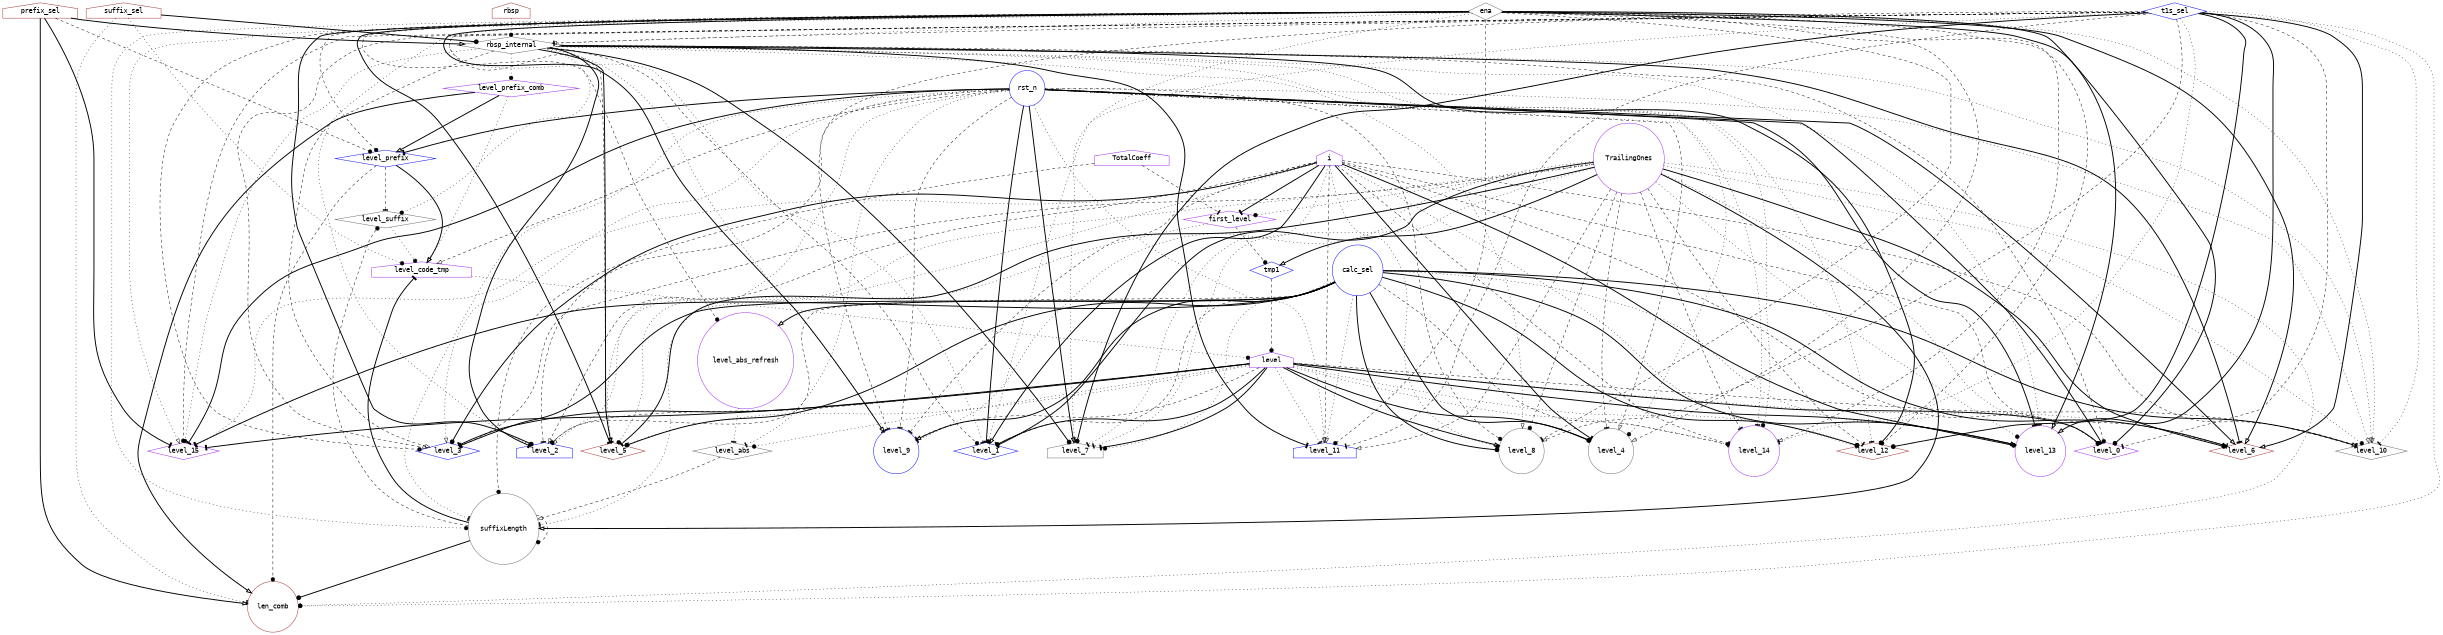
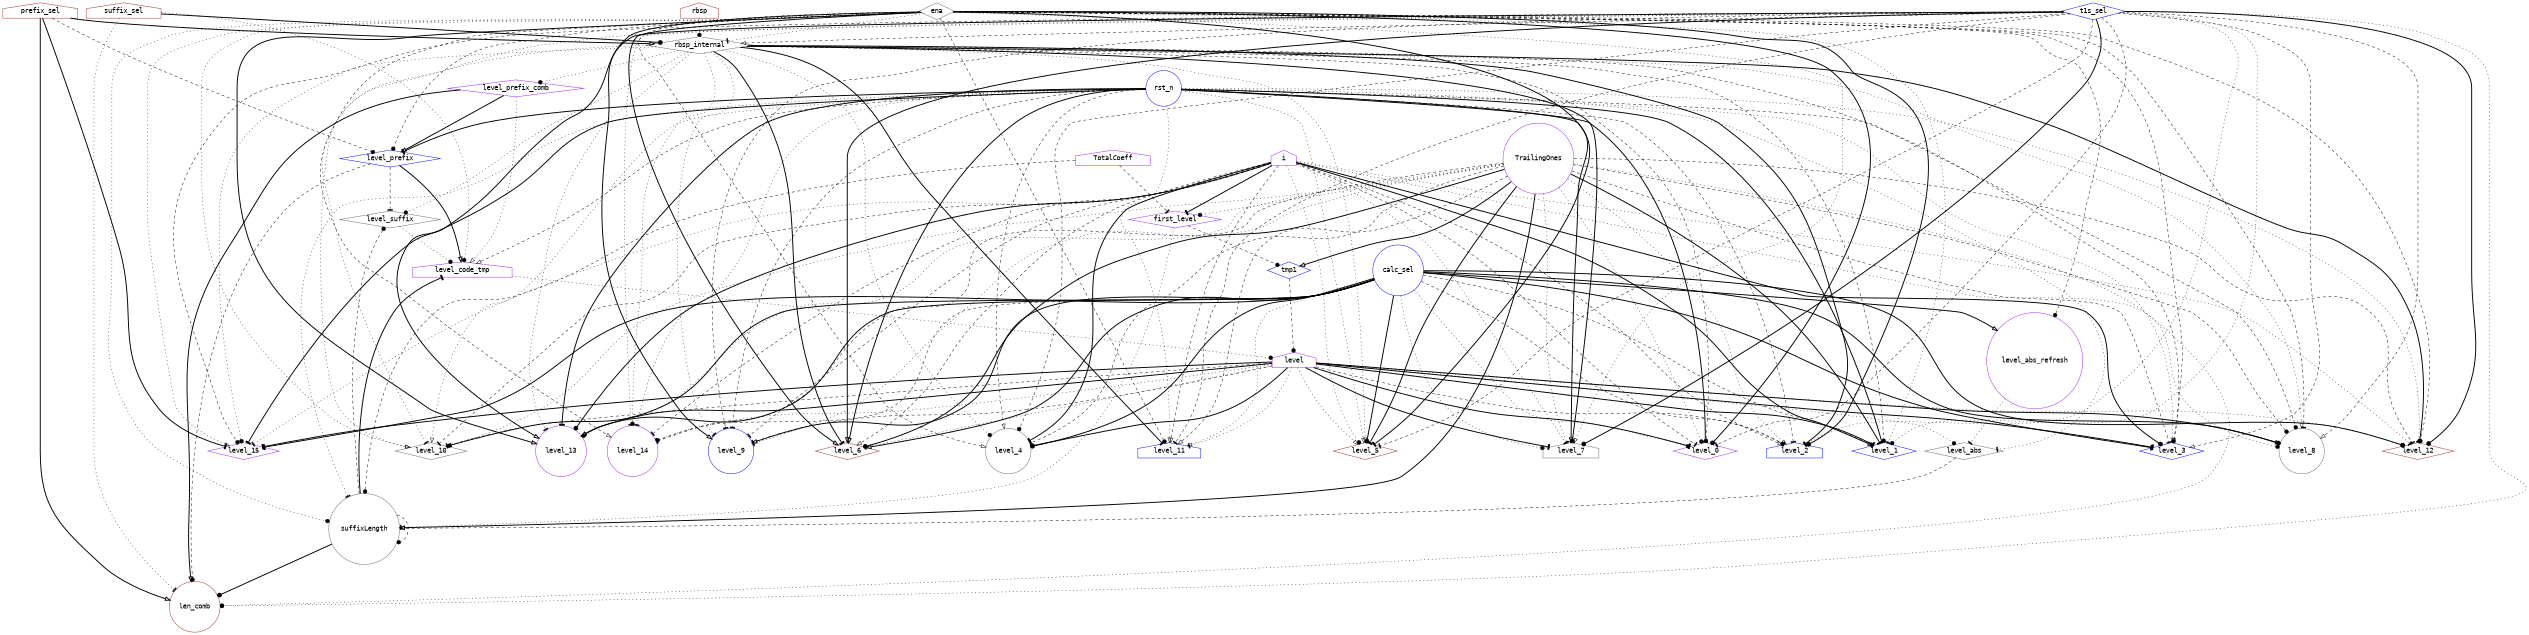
none -> (1445, 76)
(605, 220) -> (1199, 73)
